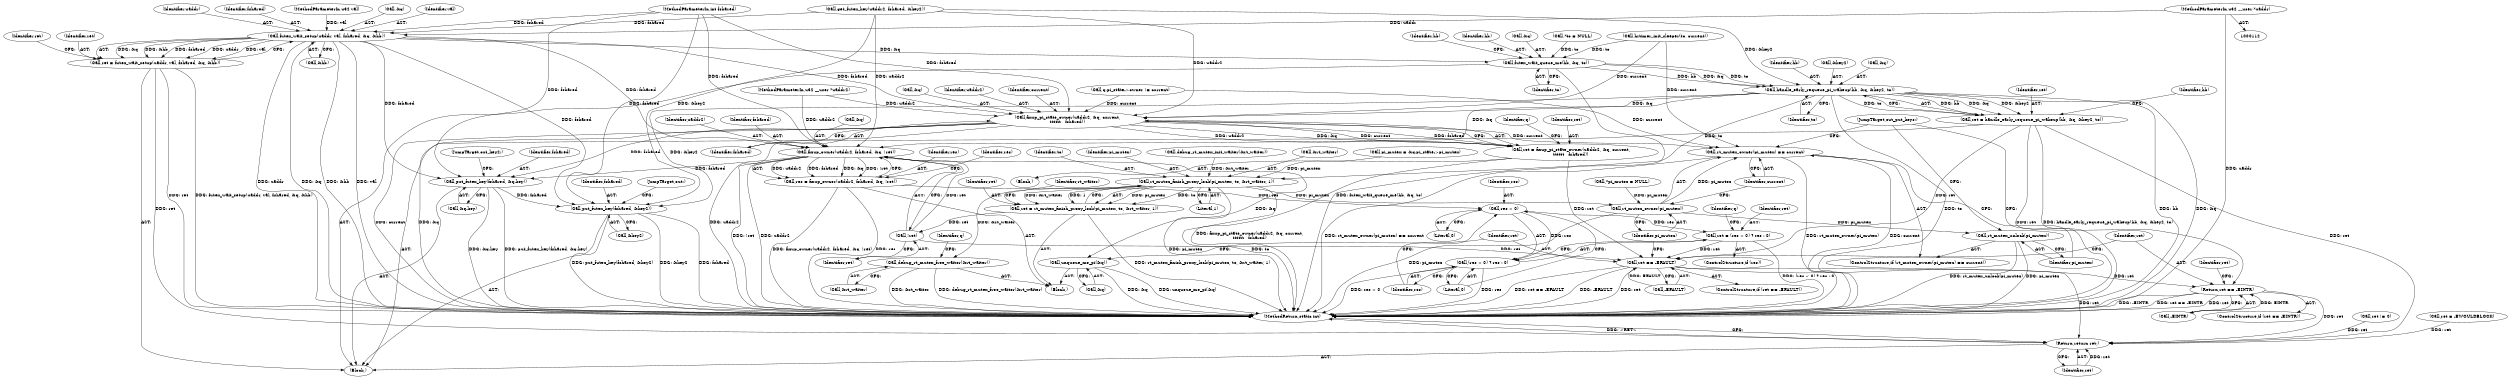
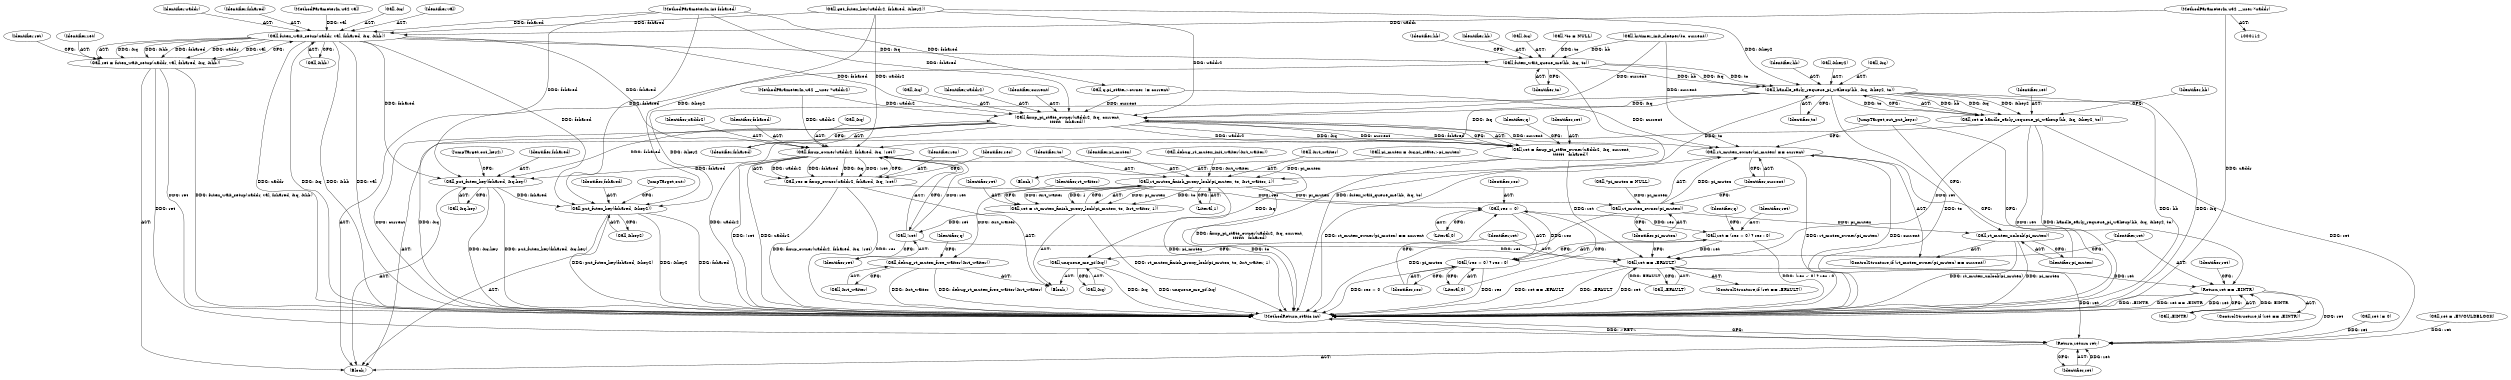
(1601, 50) -> (1601, 50)
(739, 97) -> (922, 51)
(1733, 263) -> none
